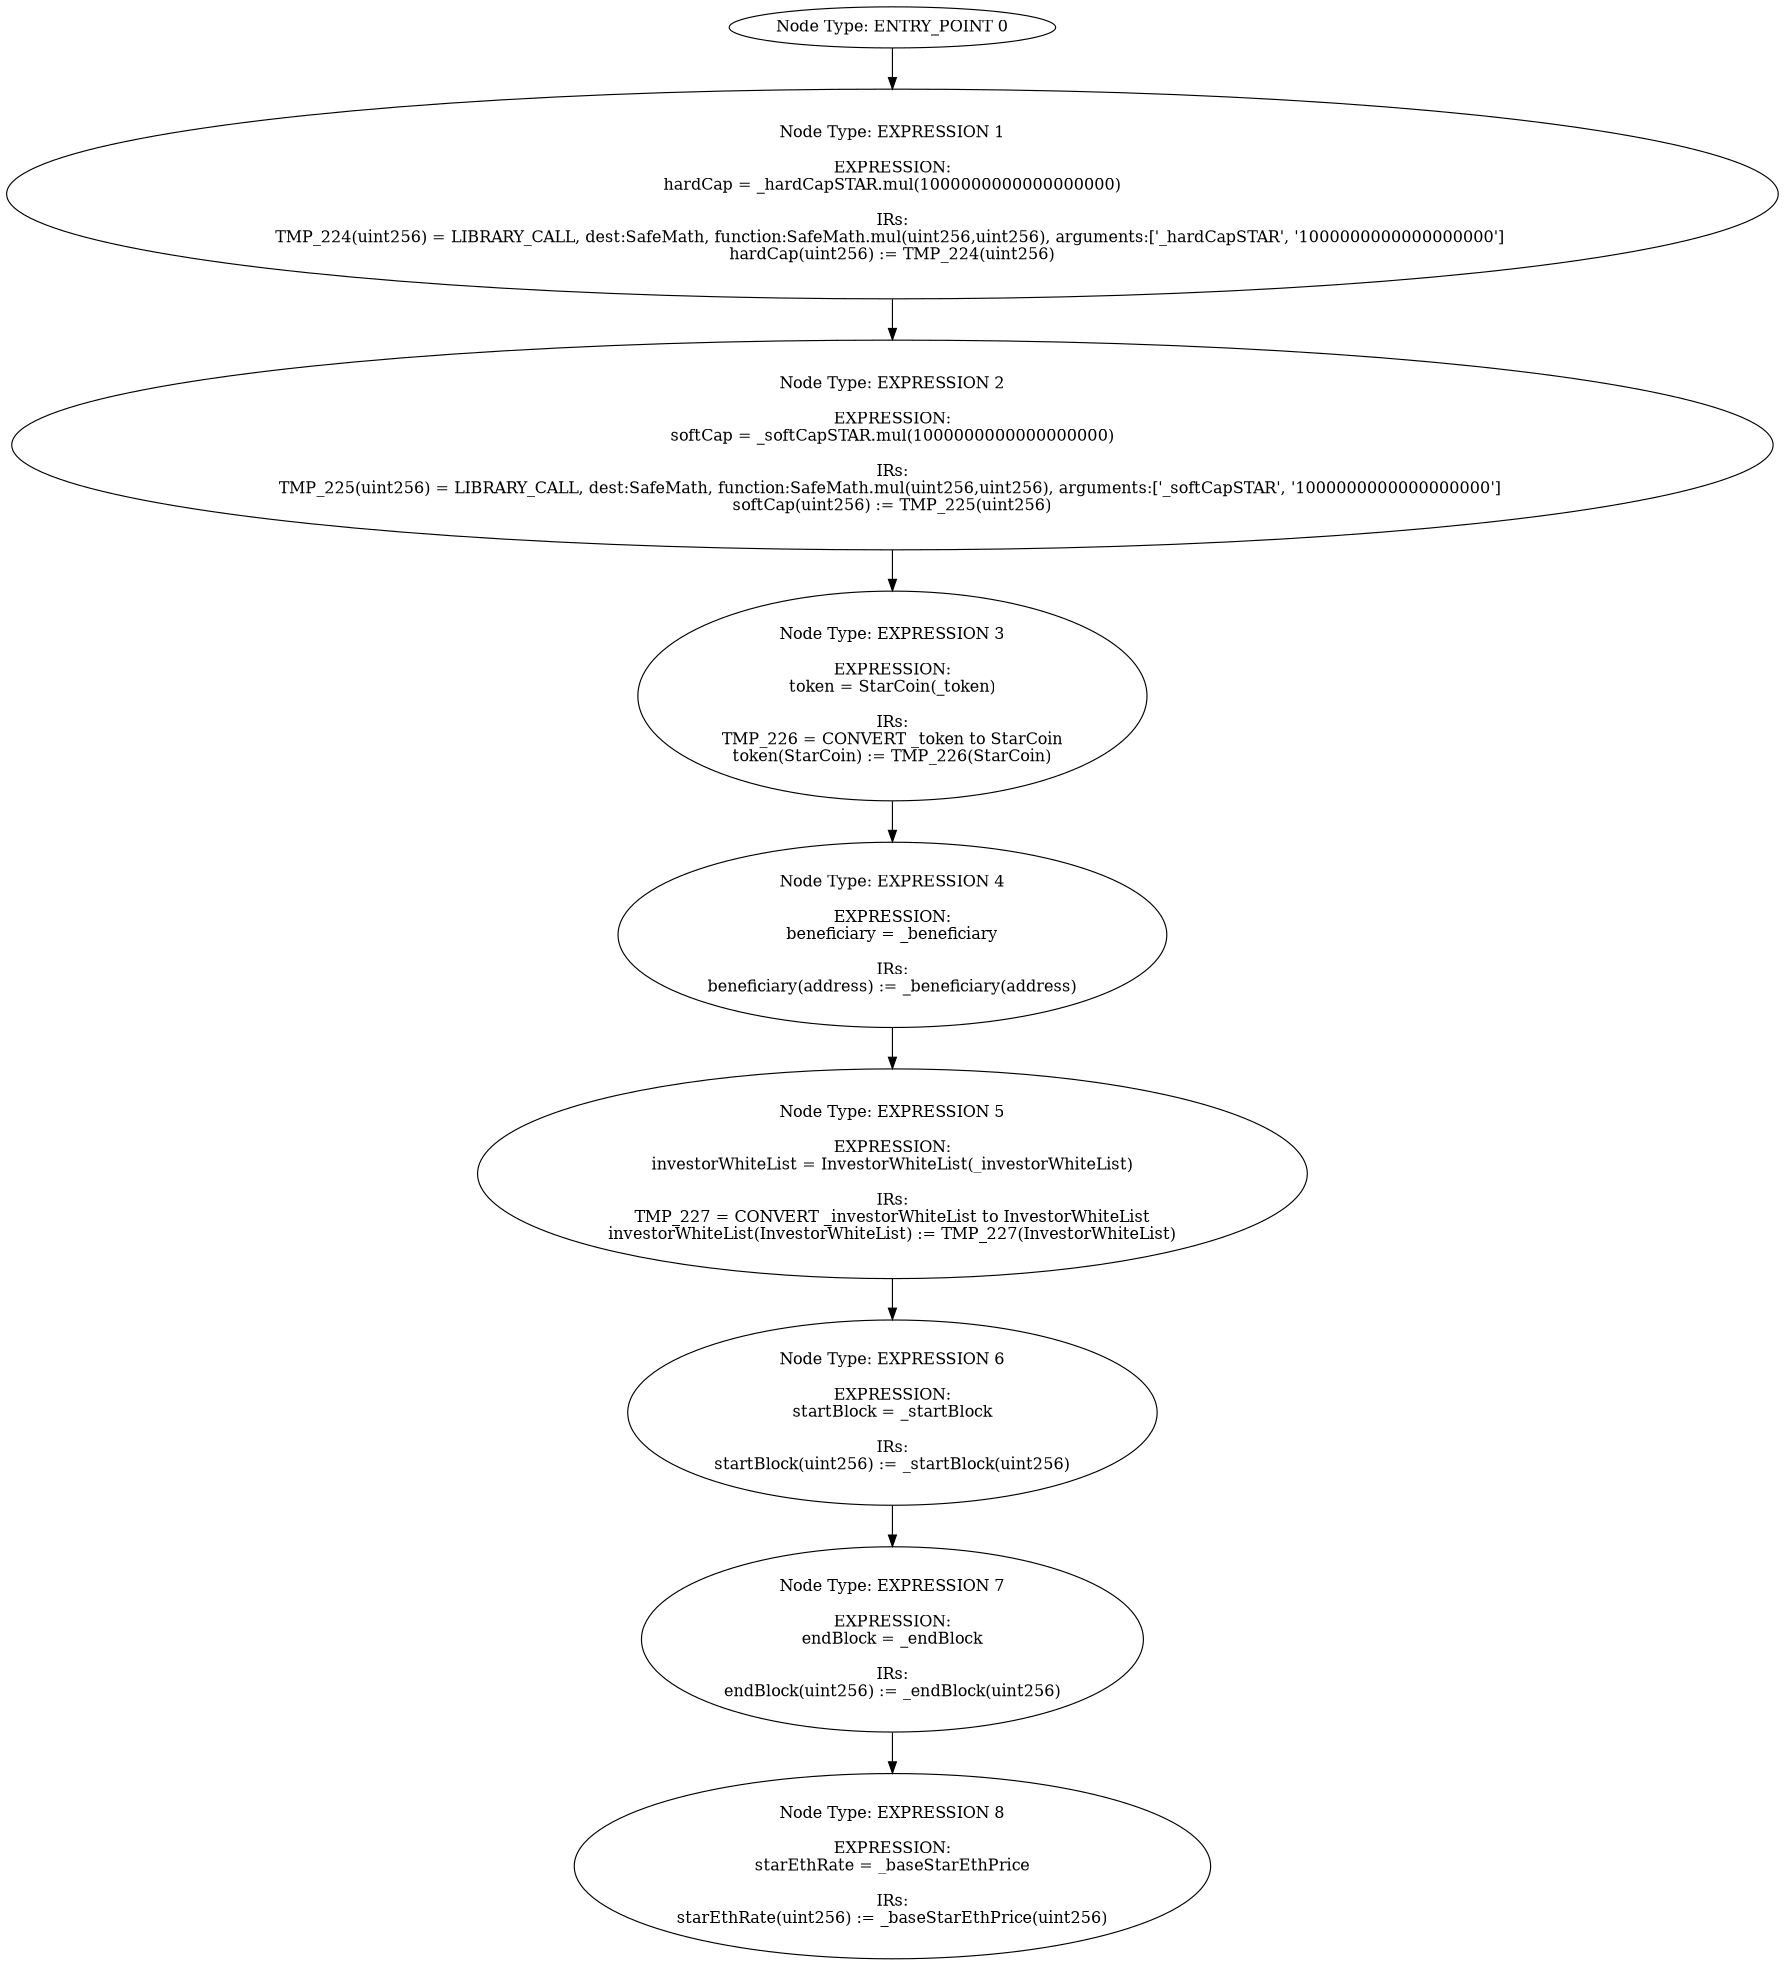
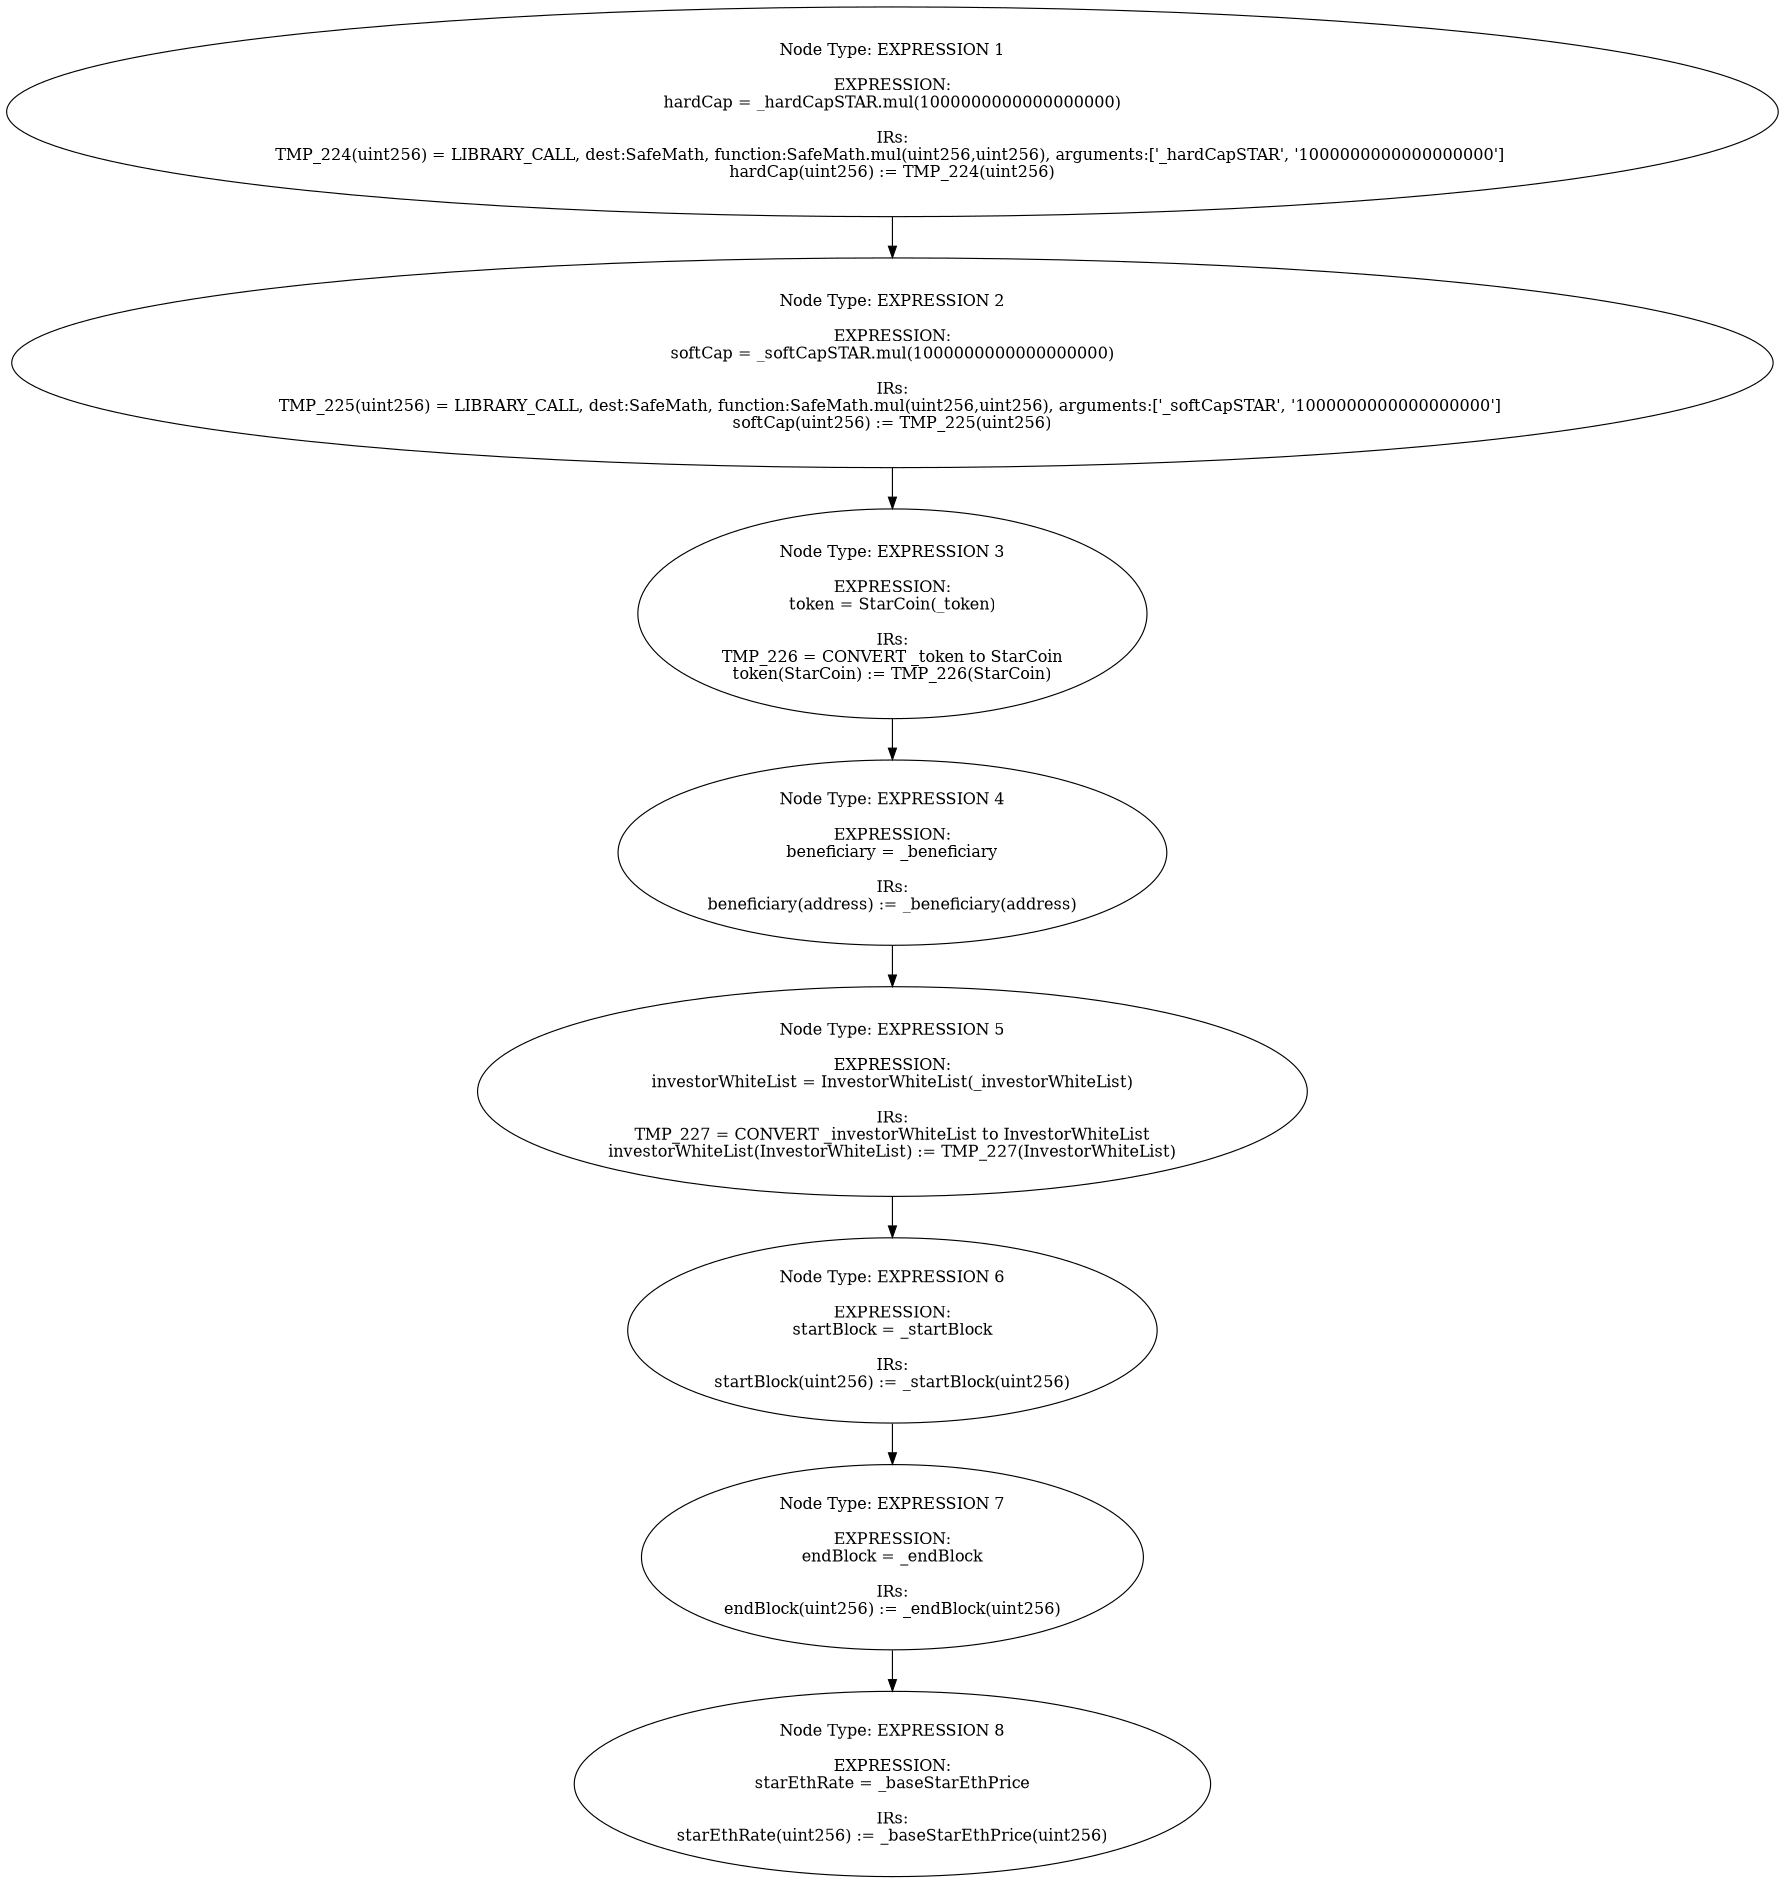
(892, 27) -> none
